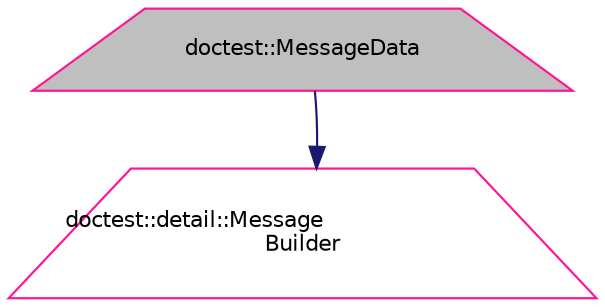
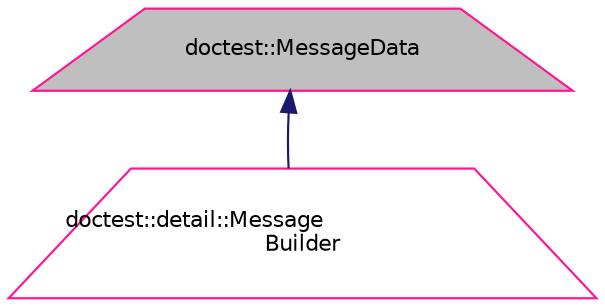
(317, 119) -> (288, 140)
